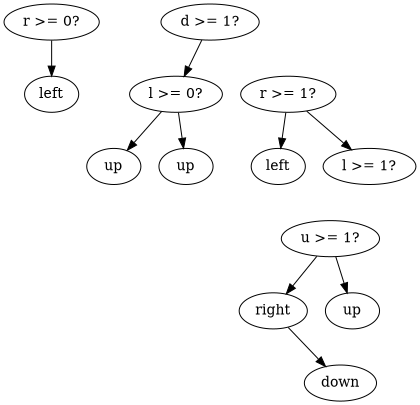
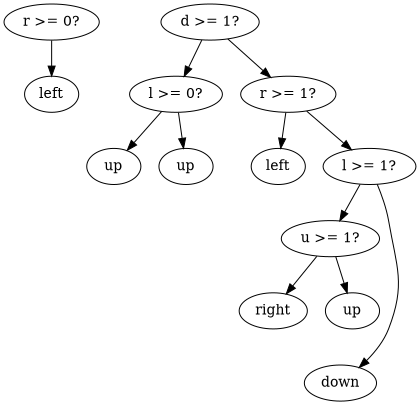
none -> (245, 55)
none -> (352, 198)
(303, 343) -> (398, 275)
